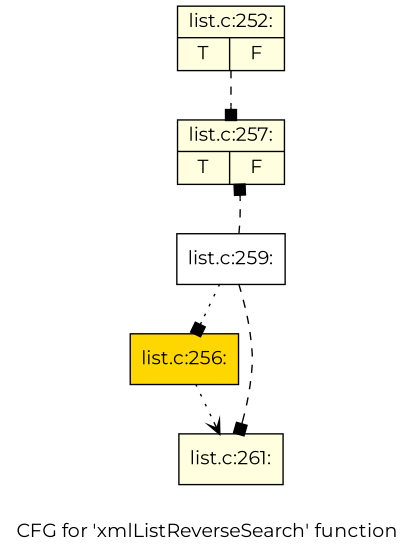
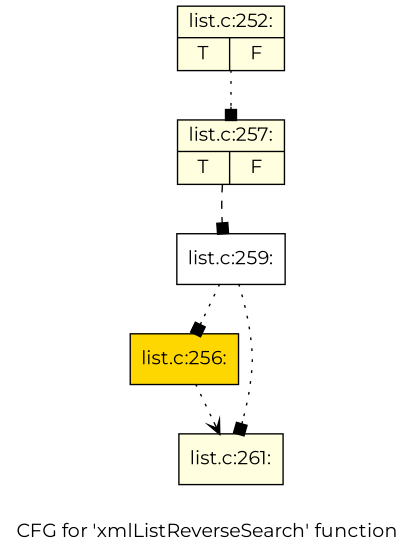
(231, 88) -> (231, 88)
(240, 216) -> (222, 202)
(252, 352) -> (252, 352)
